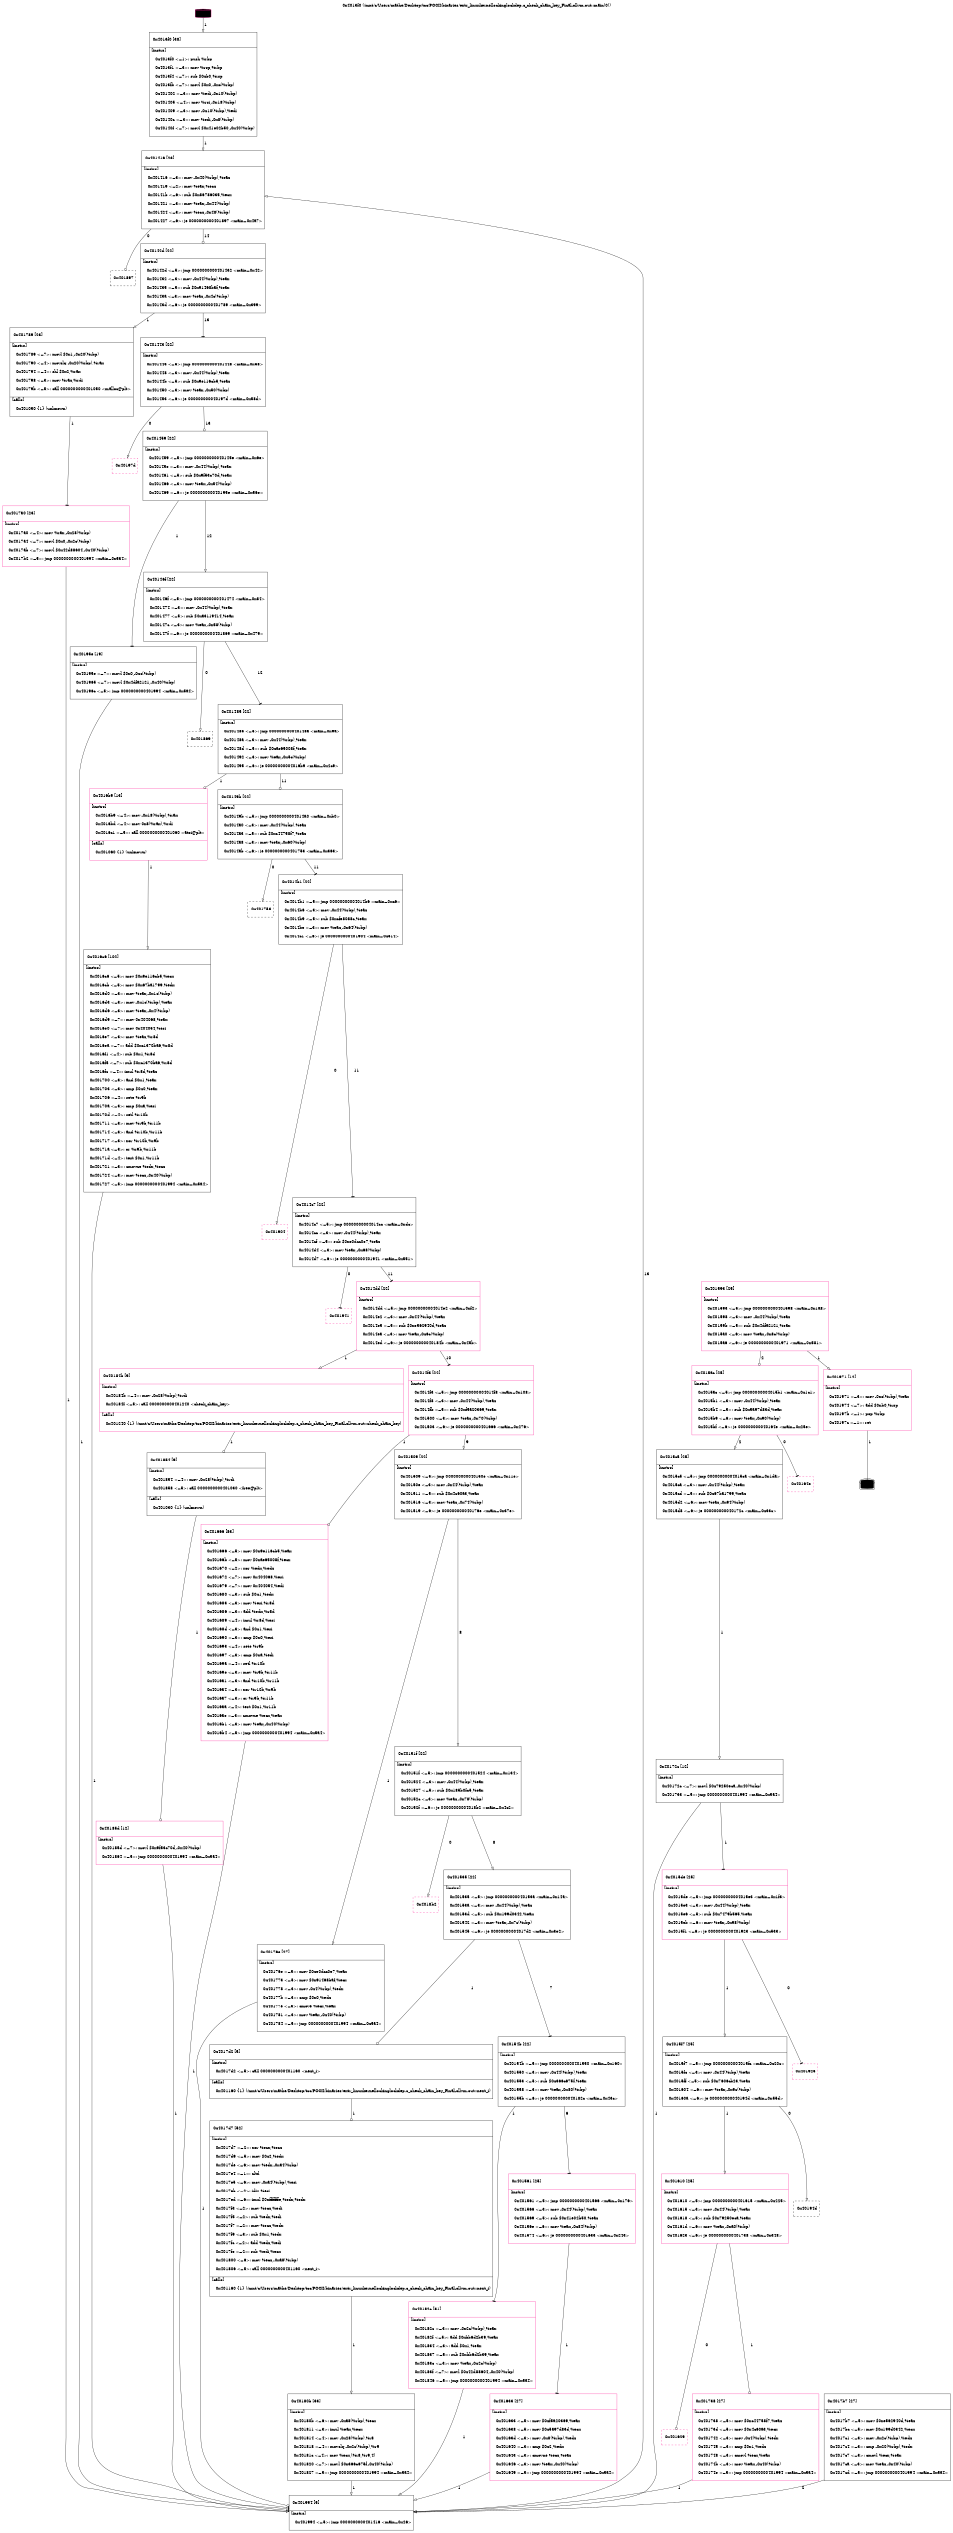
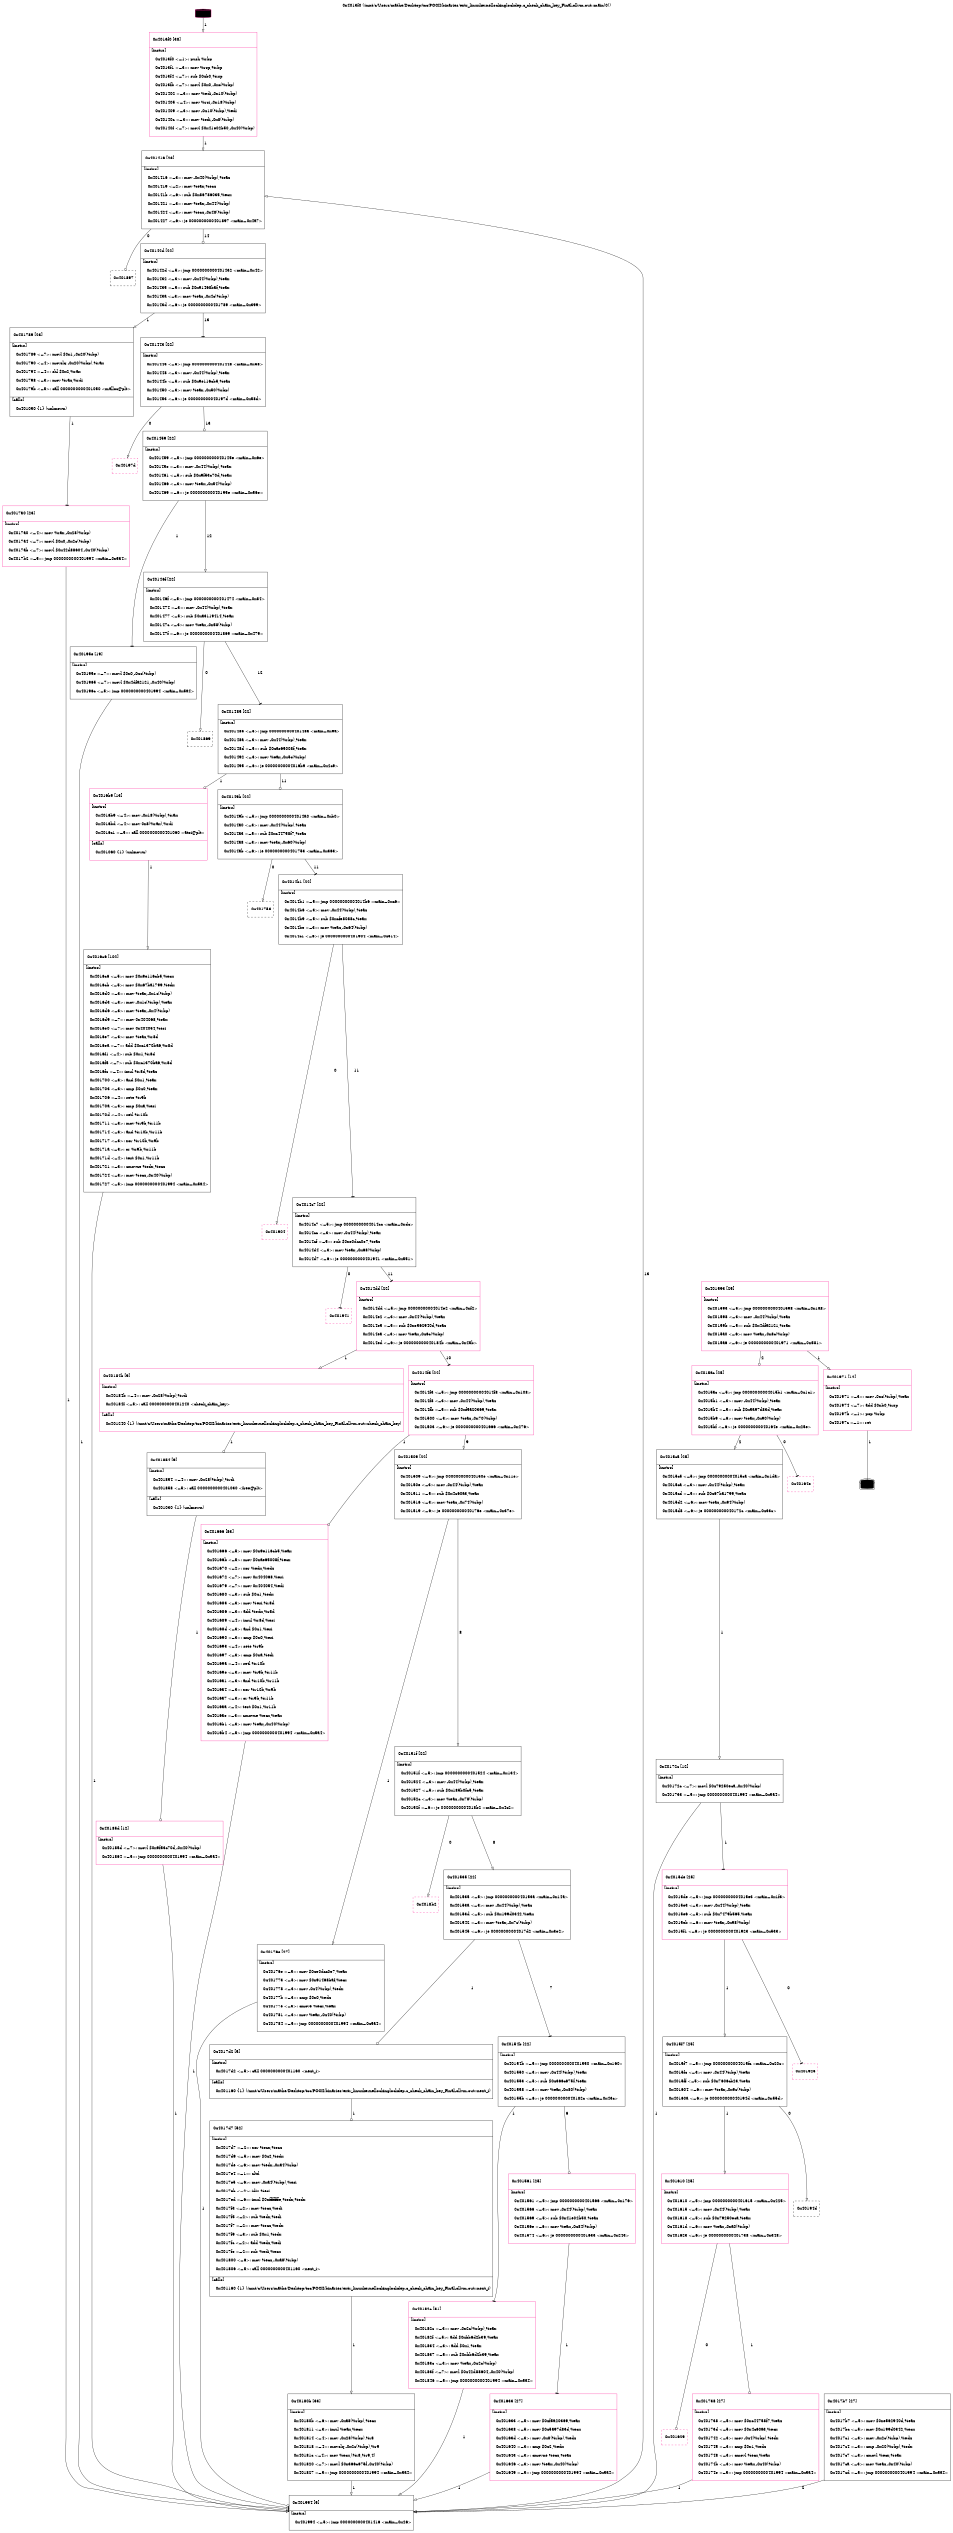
(203, 84) -> (203, 84)
(567, 2139) -> (567, 2139)
